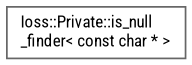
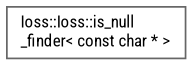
(96, 33) -> (96, 33)
